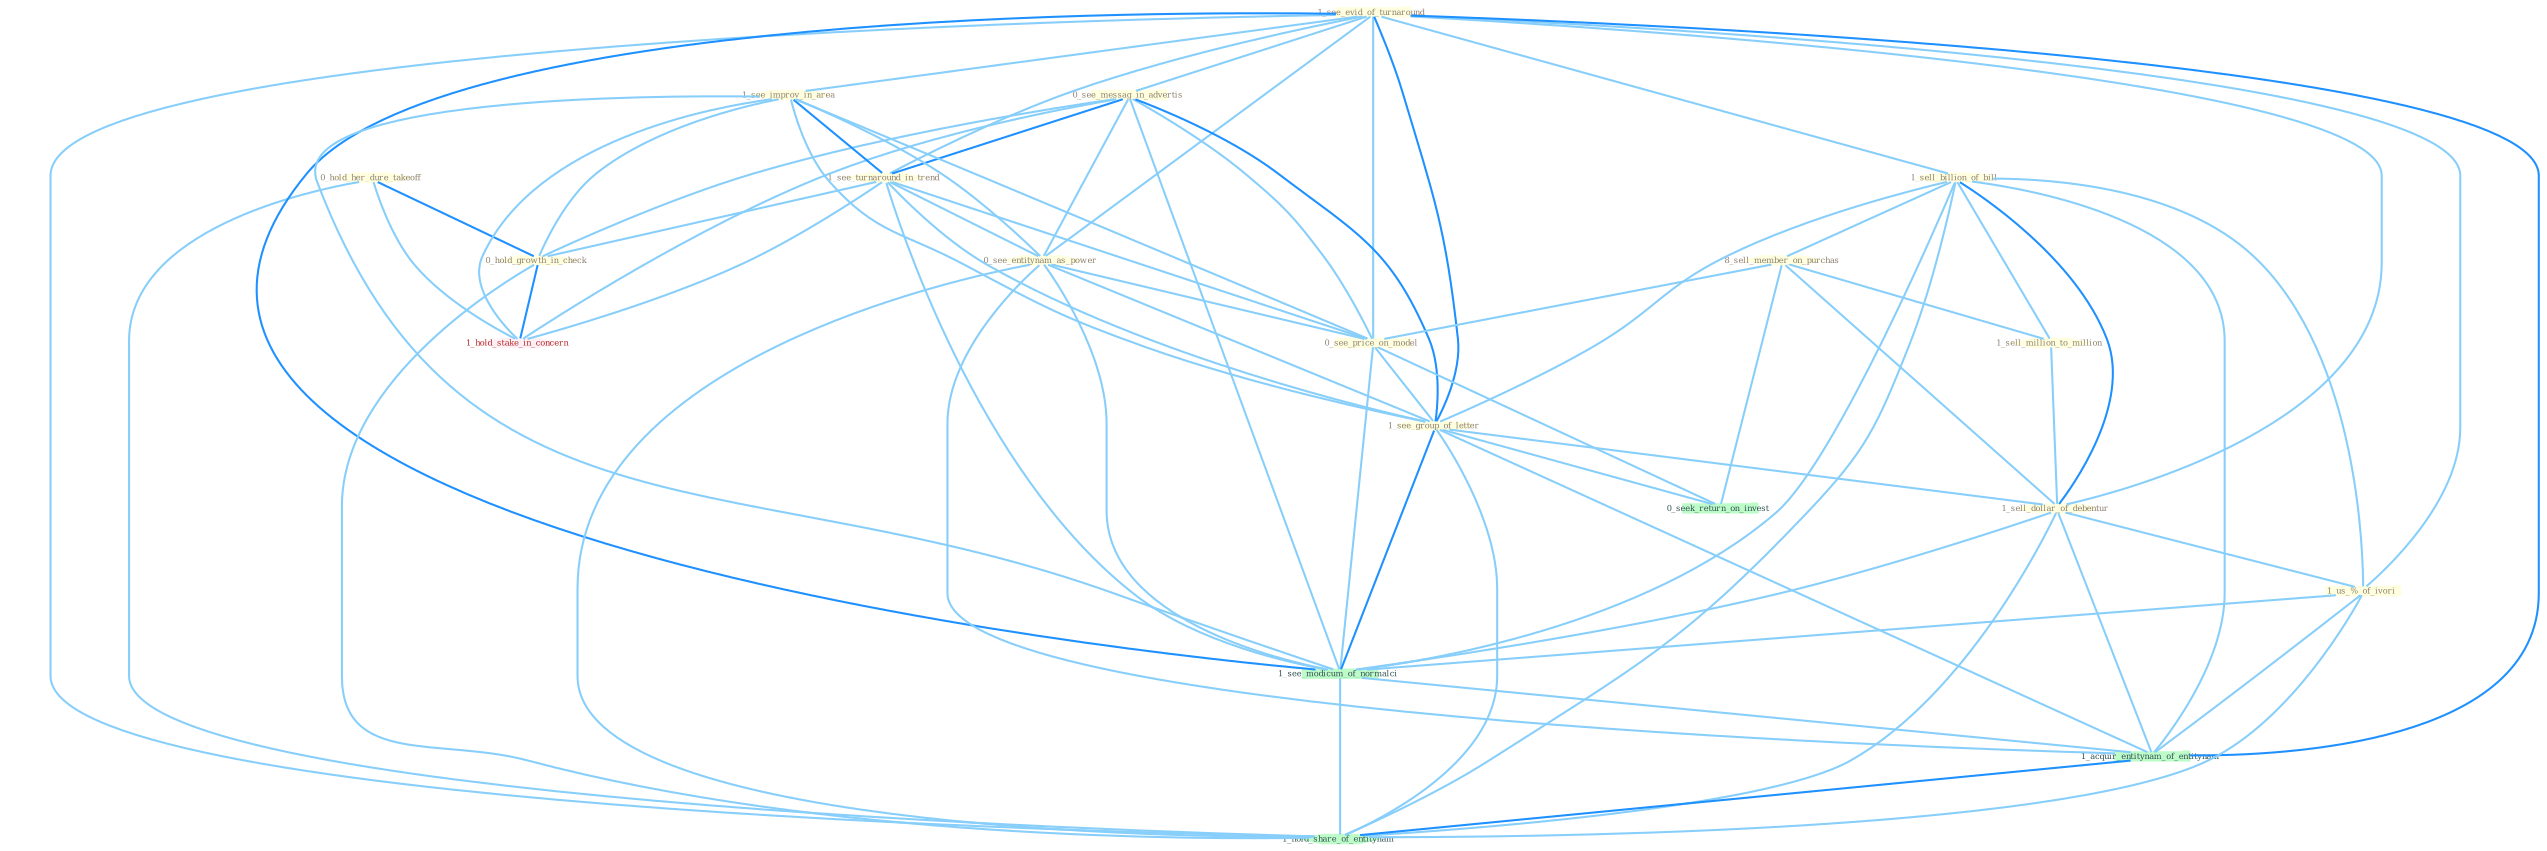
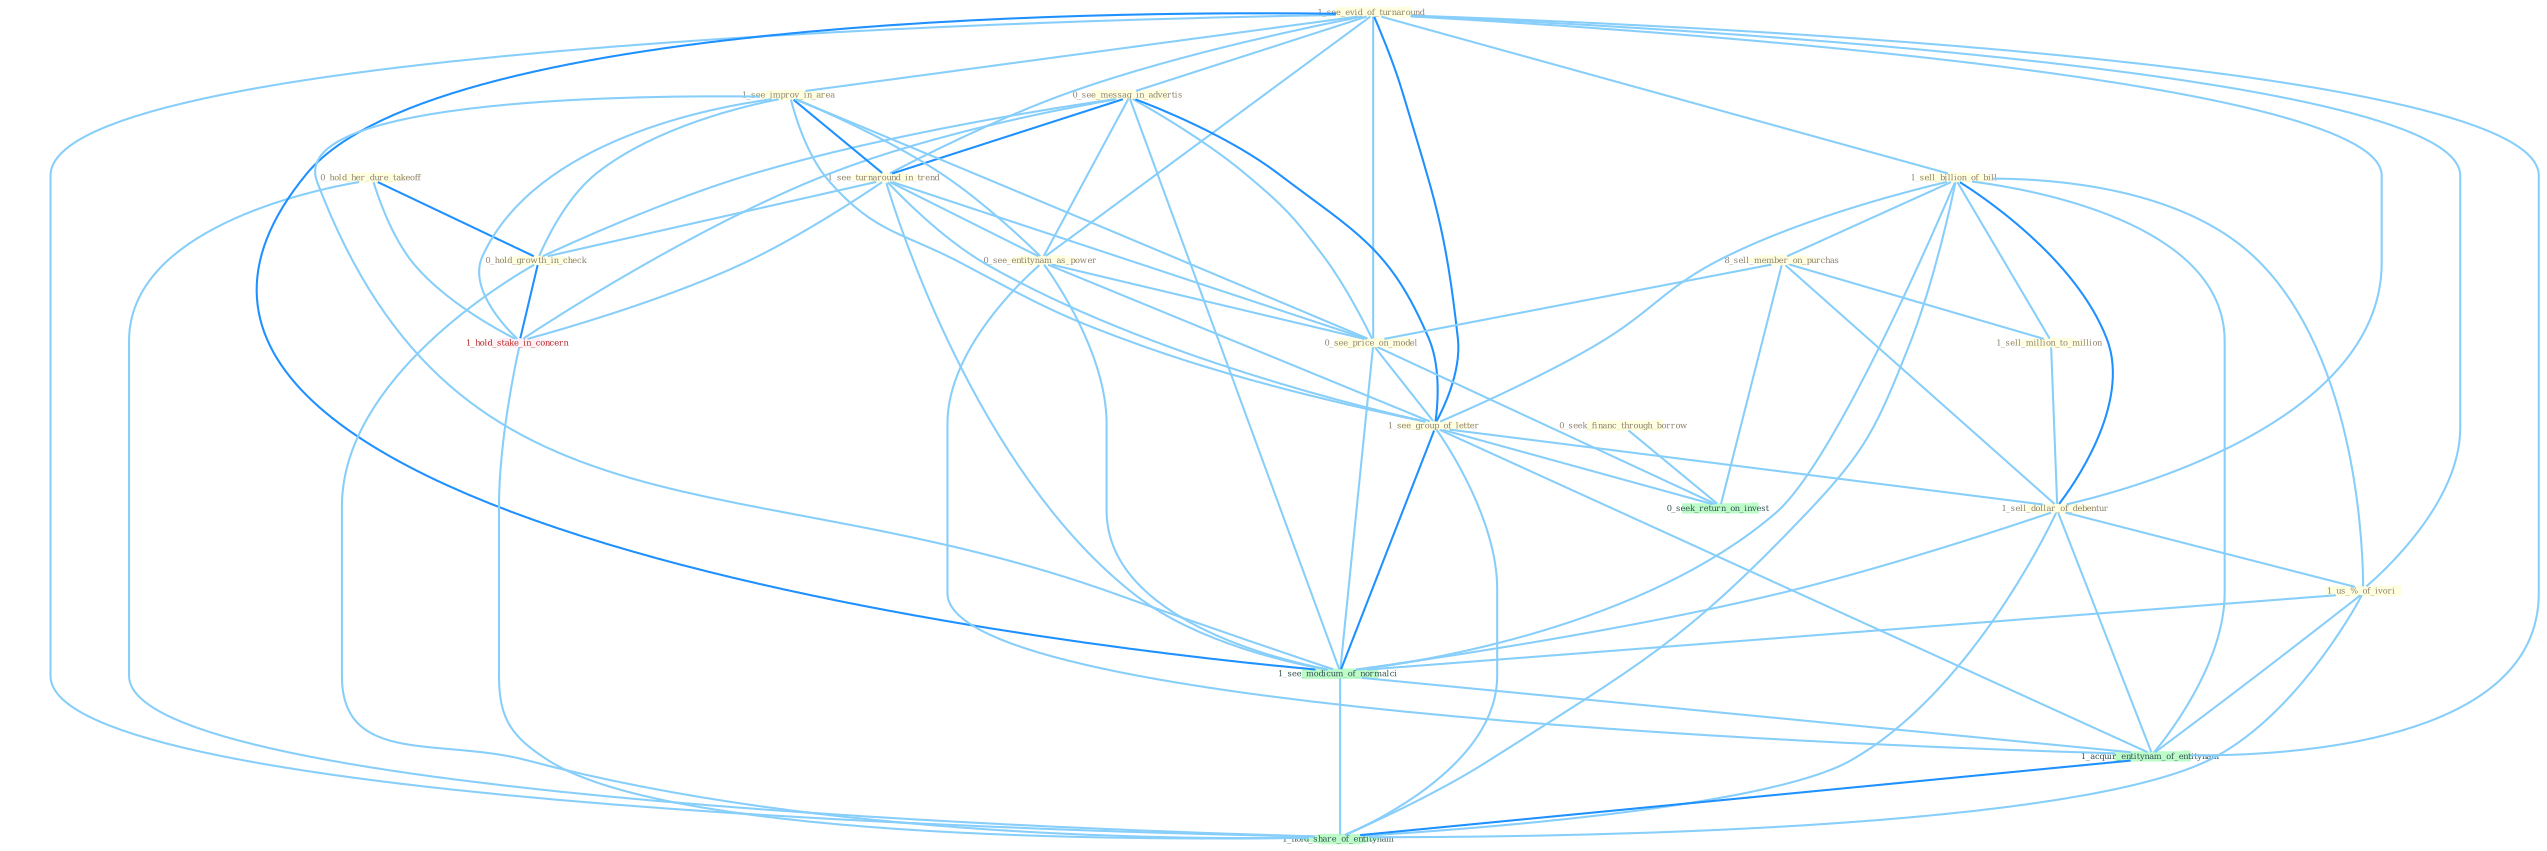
(2402, 106) -> (2402, 106)
none -> (1625, 426)
(600, 719) -> (516, 733)
